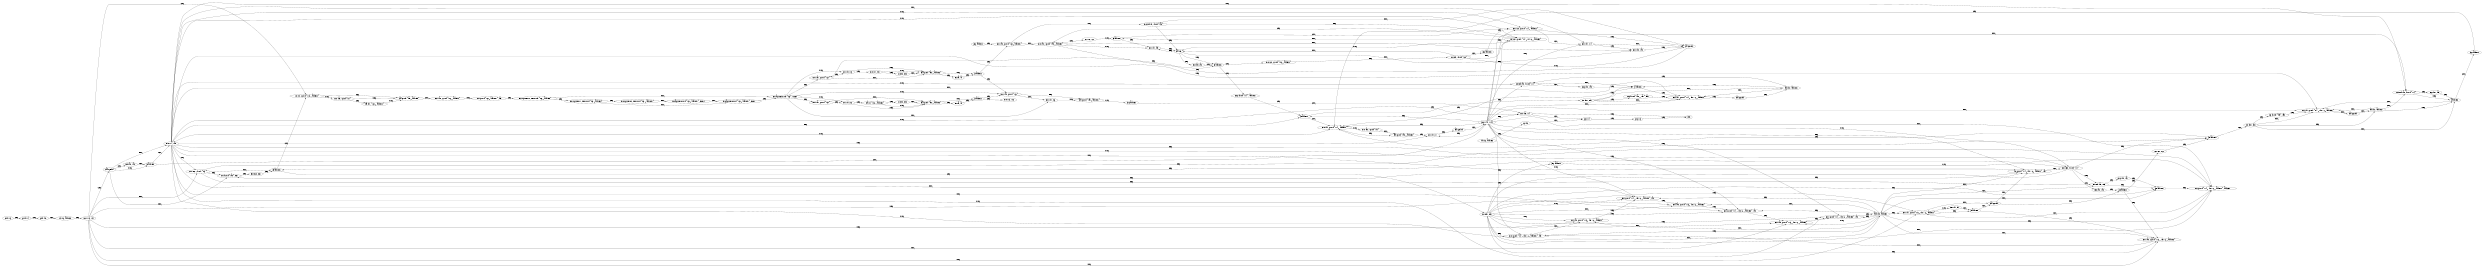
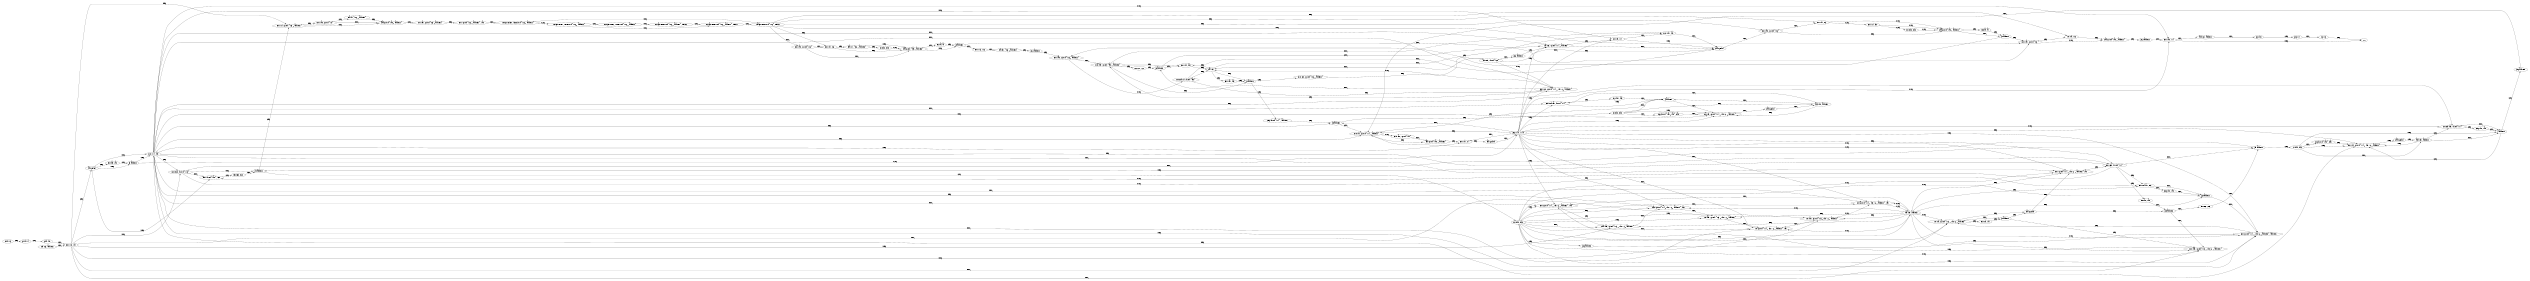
(182, 4) -> (165, 3)
none -> (1008, 50)
(1556, 118) -> (2186, 39)
(52, 218) -> (58, 243)
